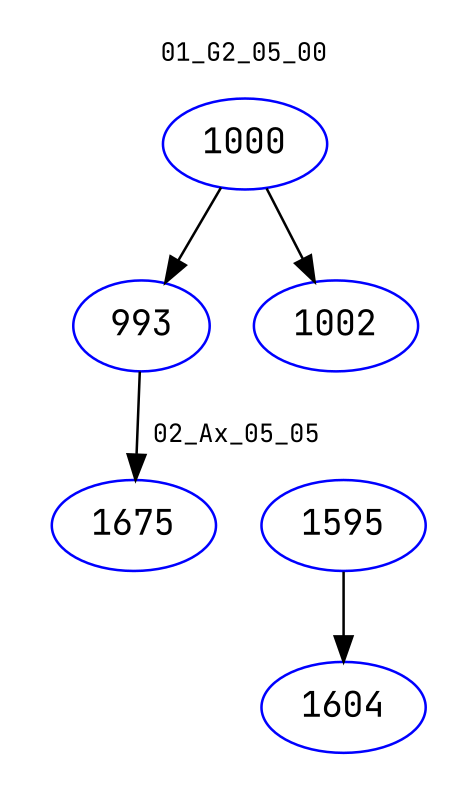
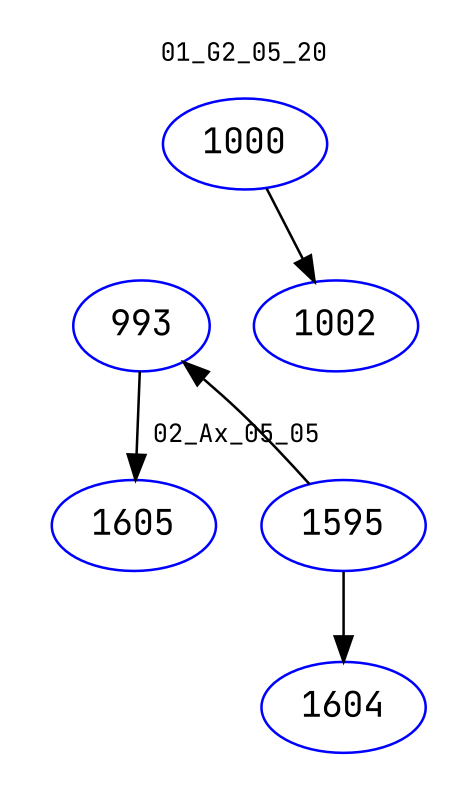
(245, 54) -> (245, 54)
(200, 224) -> (258, 430)
(134, 525) -> (134, 525)
